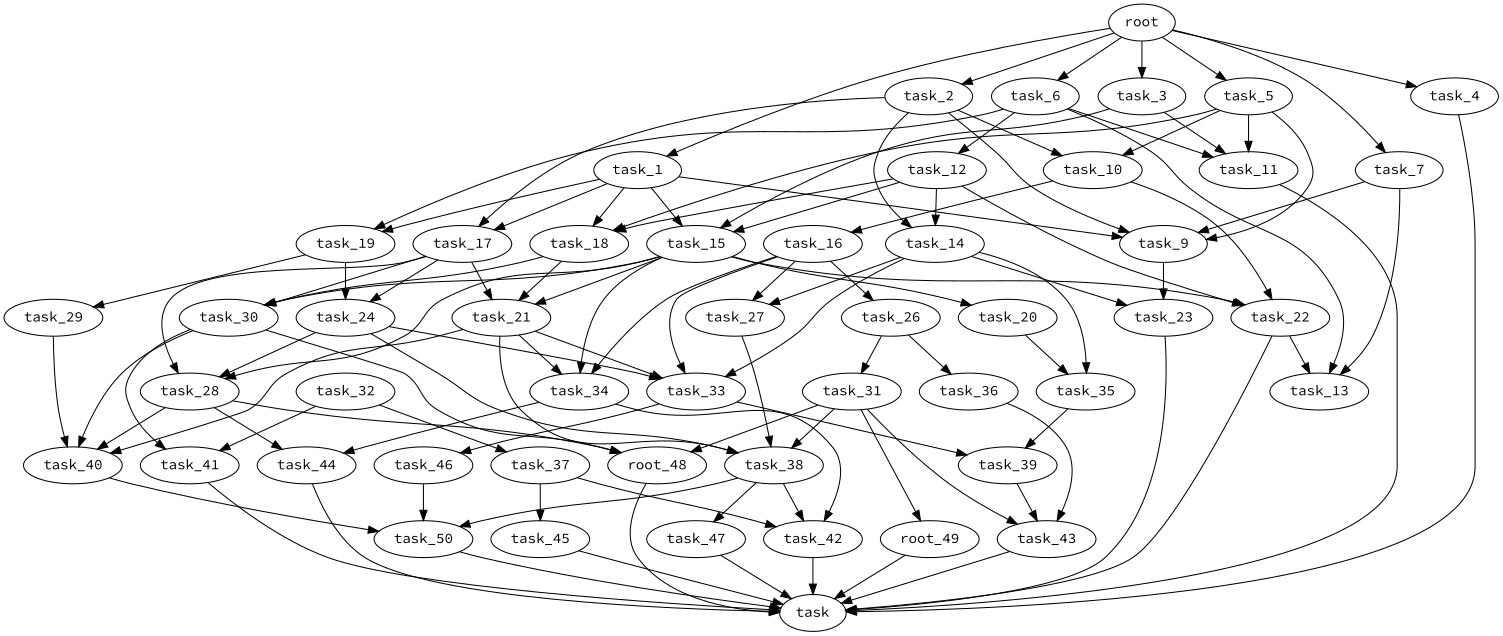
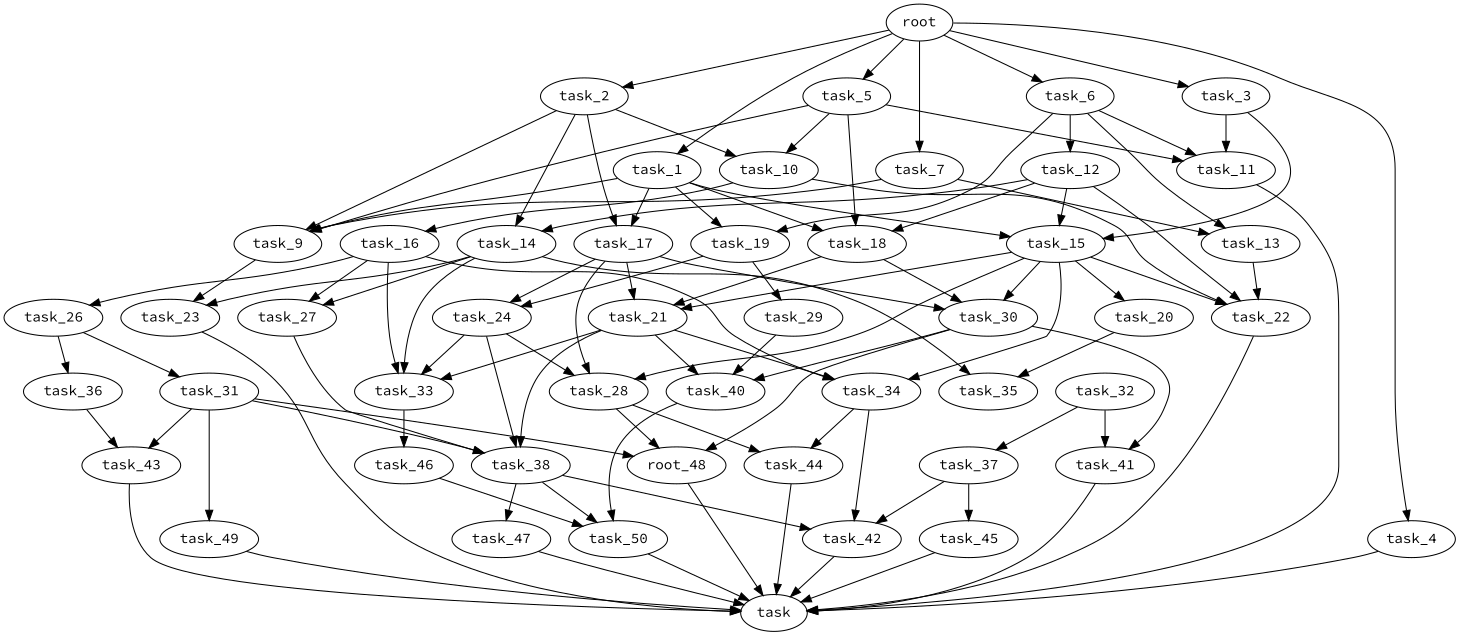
(1297, 350) -> (1255, 276)
(133, 428) -> none
(1008, 465) -> none
(930, 539) -> (209, 539)
